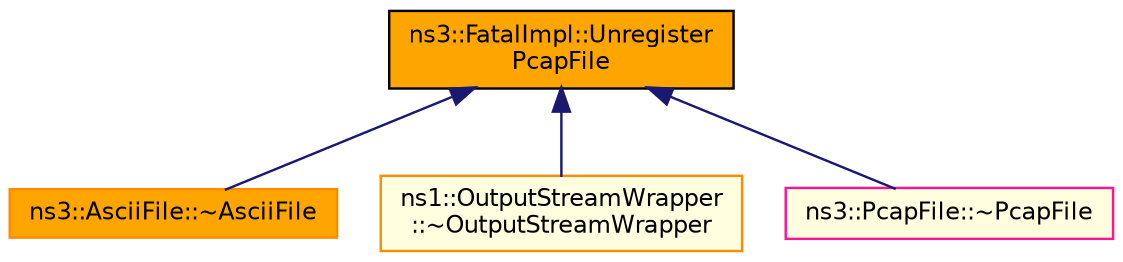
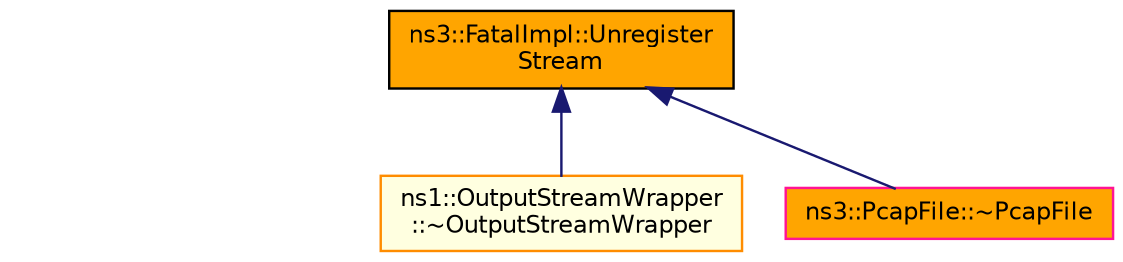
(561, 50) -> (561, 50)
(173, 213) -> none
(949, 213) -> (949, 213)
